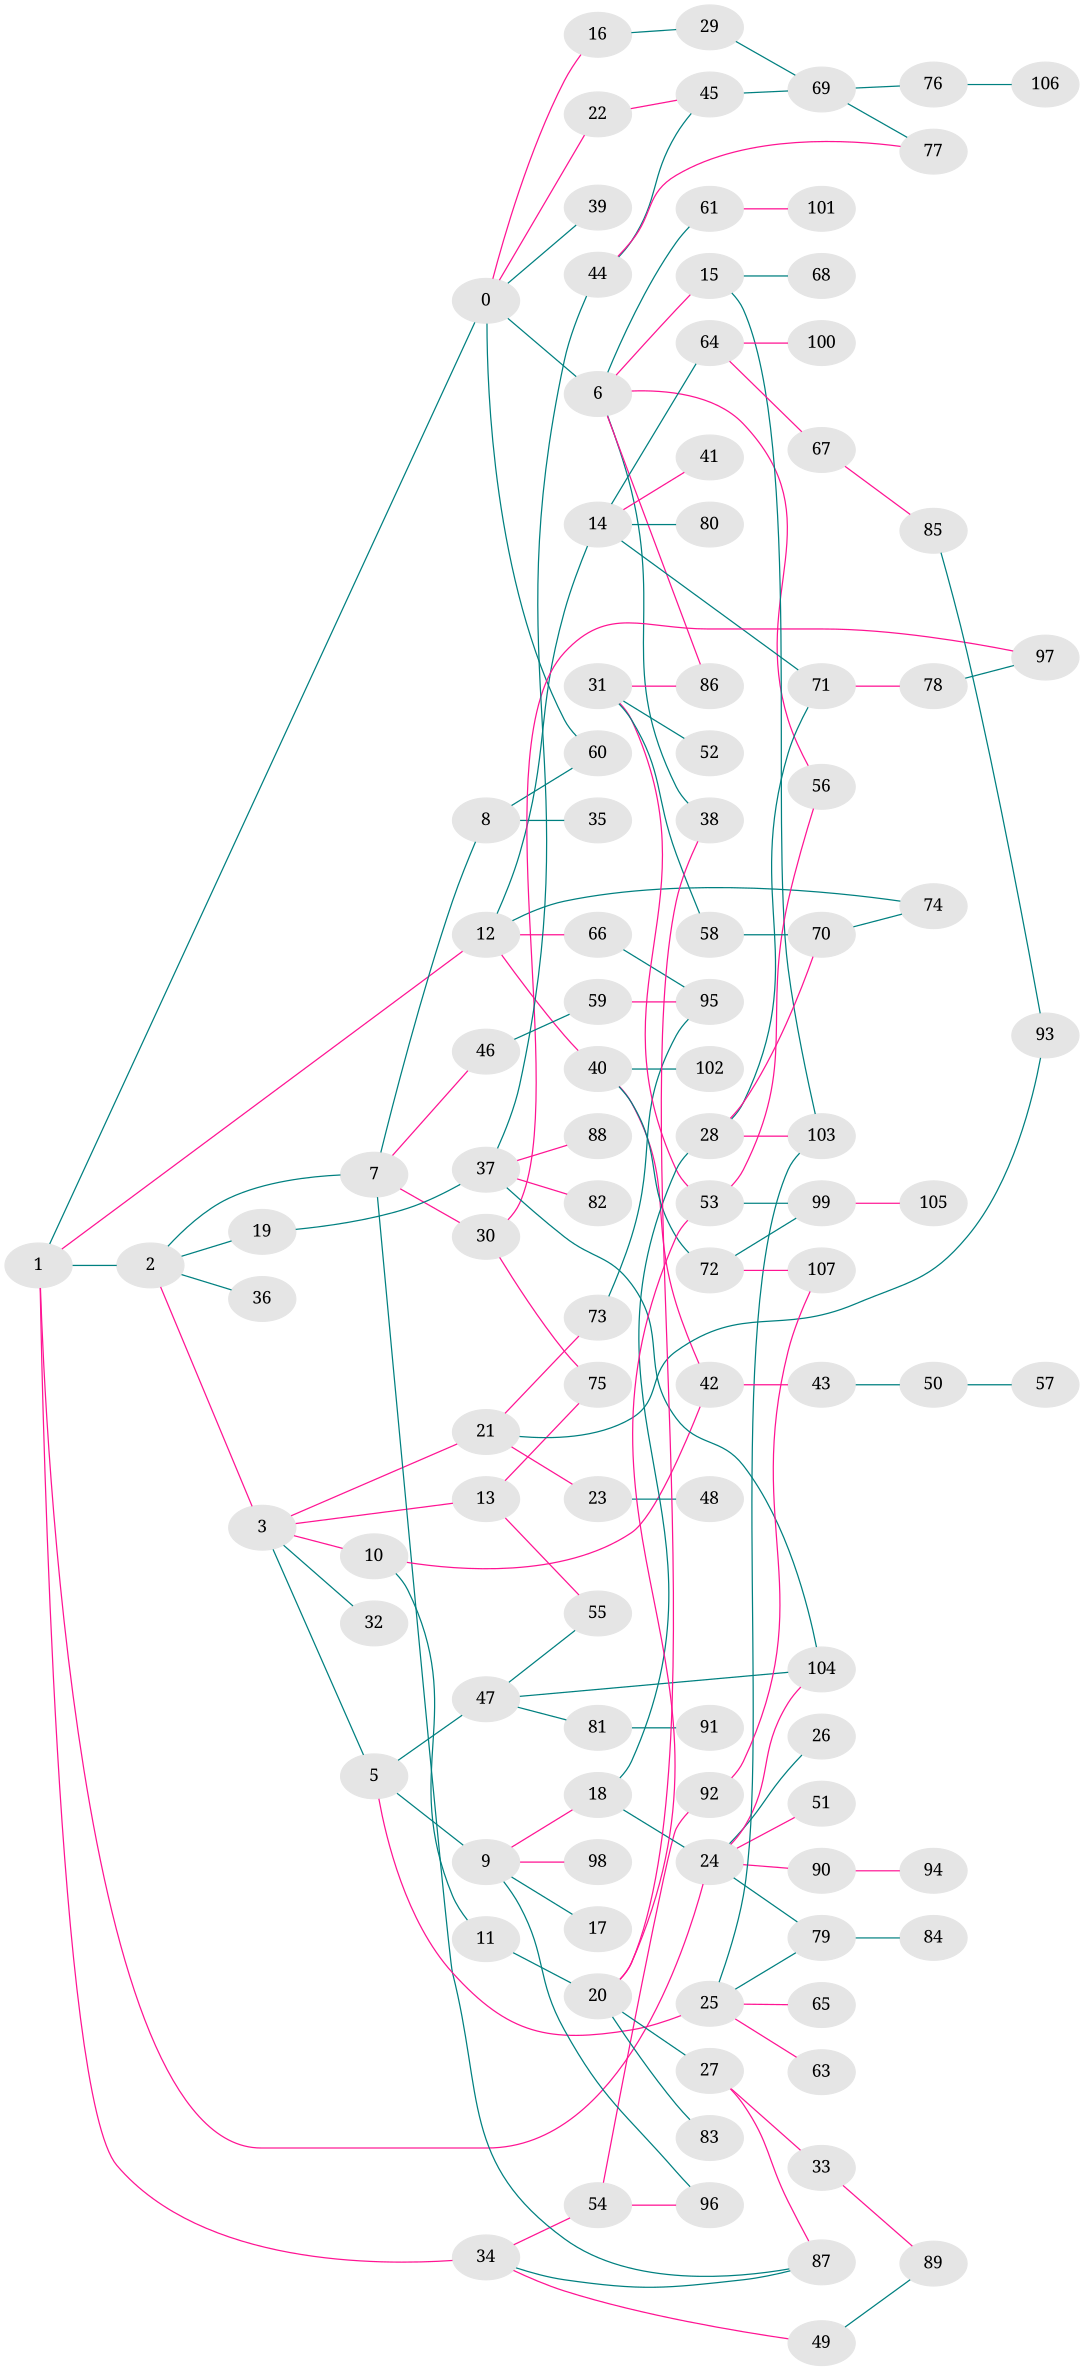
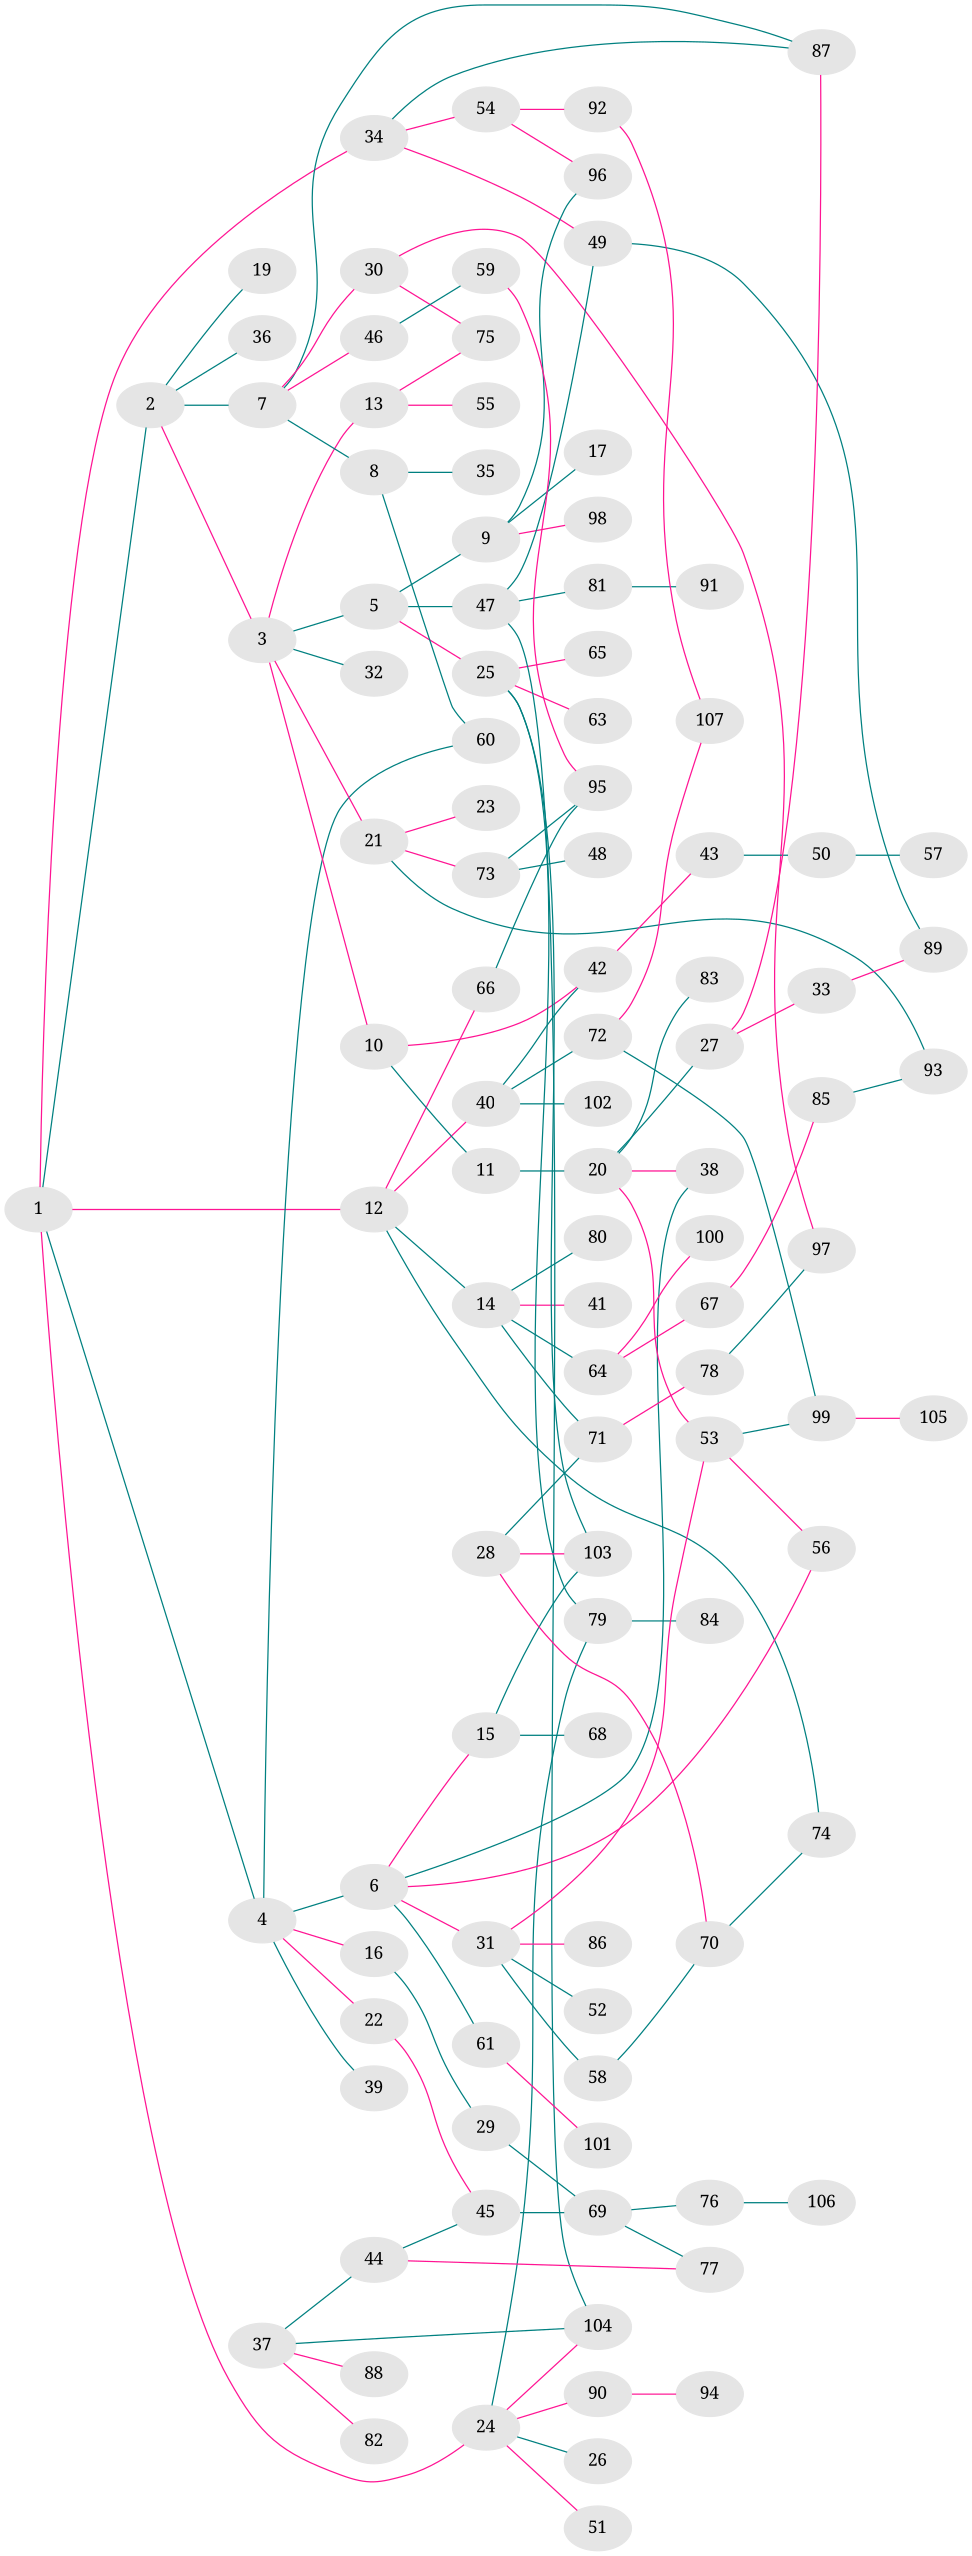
(486, 301) -> (262, 1921)
(654, 540) -> (430, 1916)
(389, 1214) -> none
(674, 1295) -> (538, 1038)
(649, 1499) -> (532, 867)
(542, 1656) -> (562, 431)
(598, 1795) -> none
